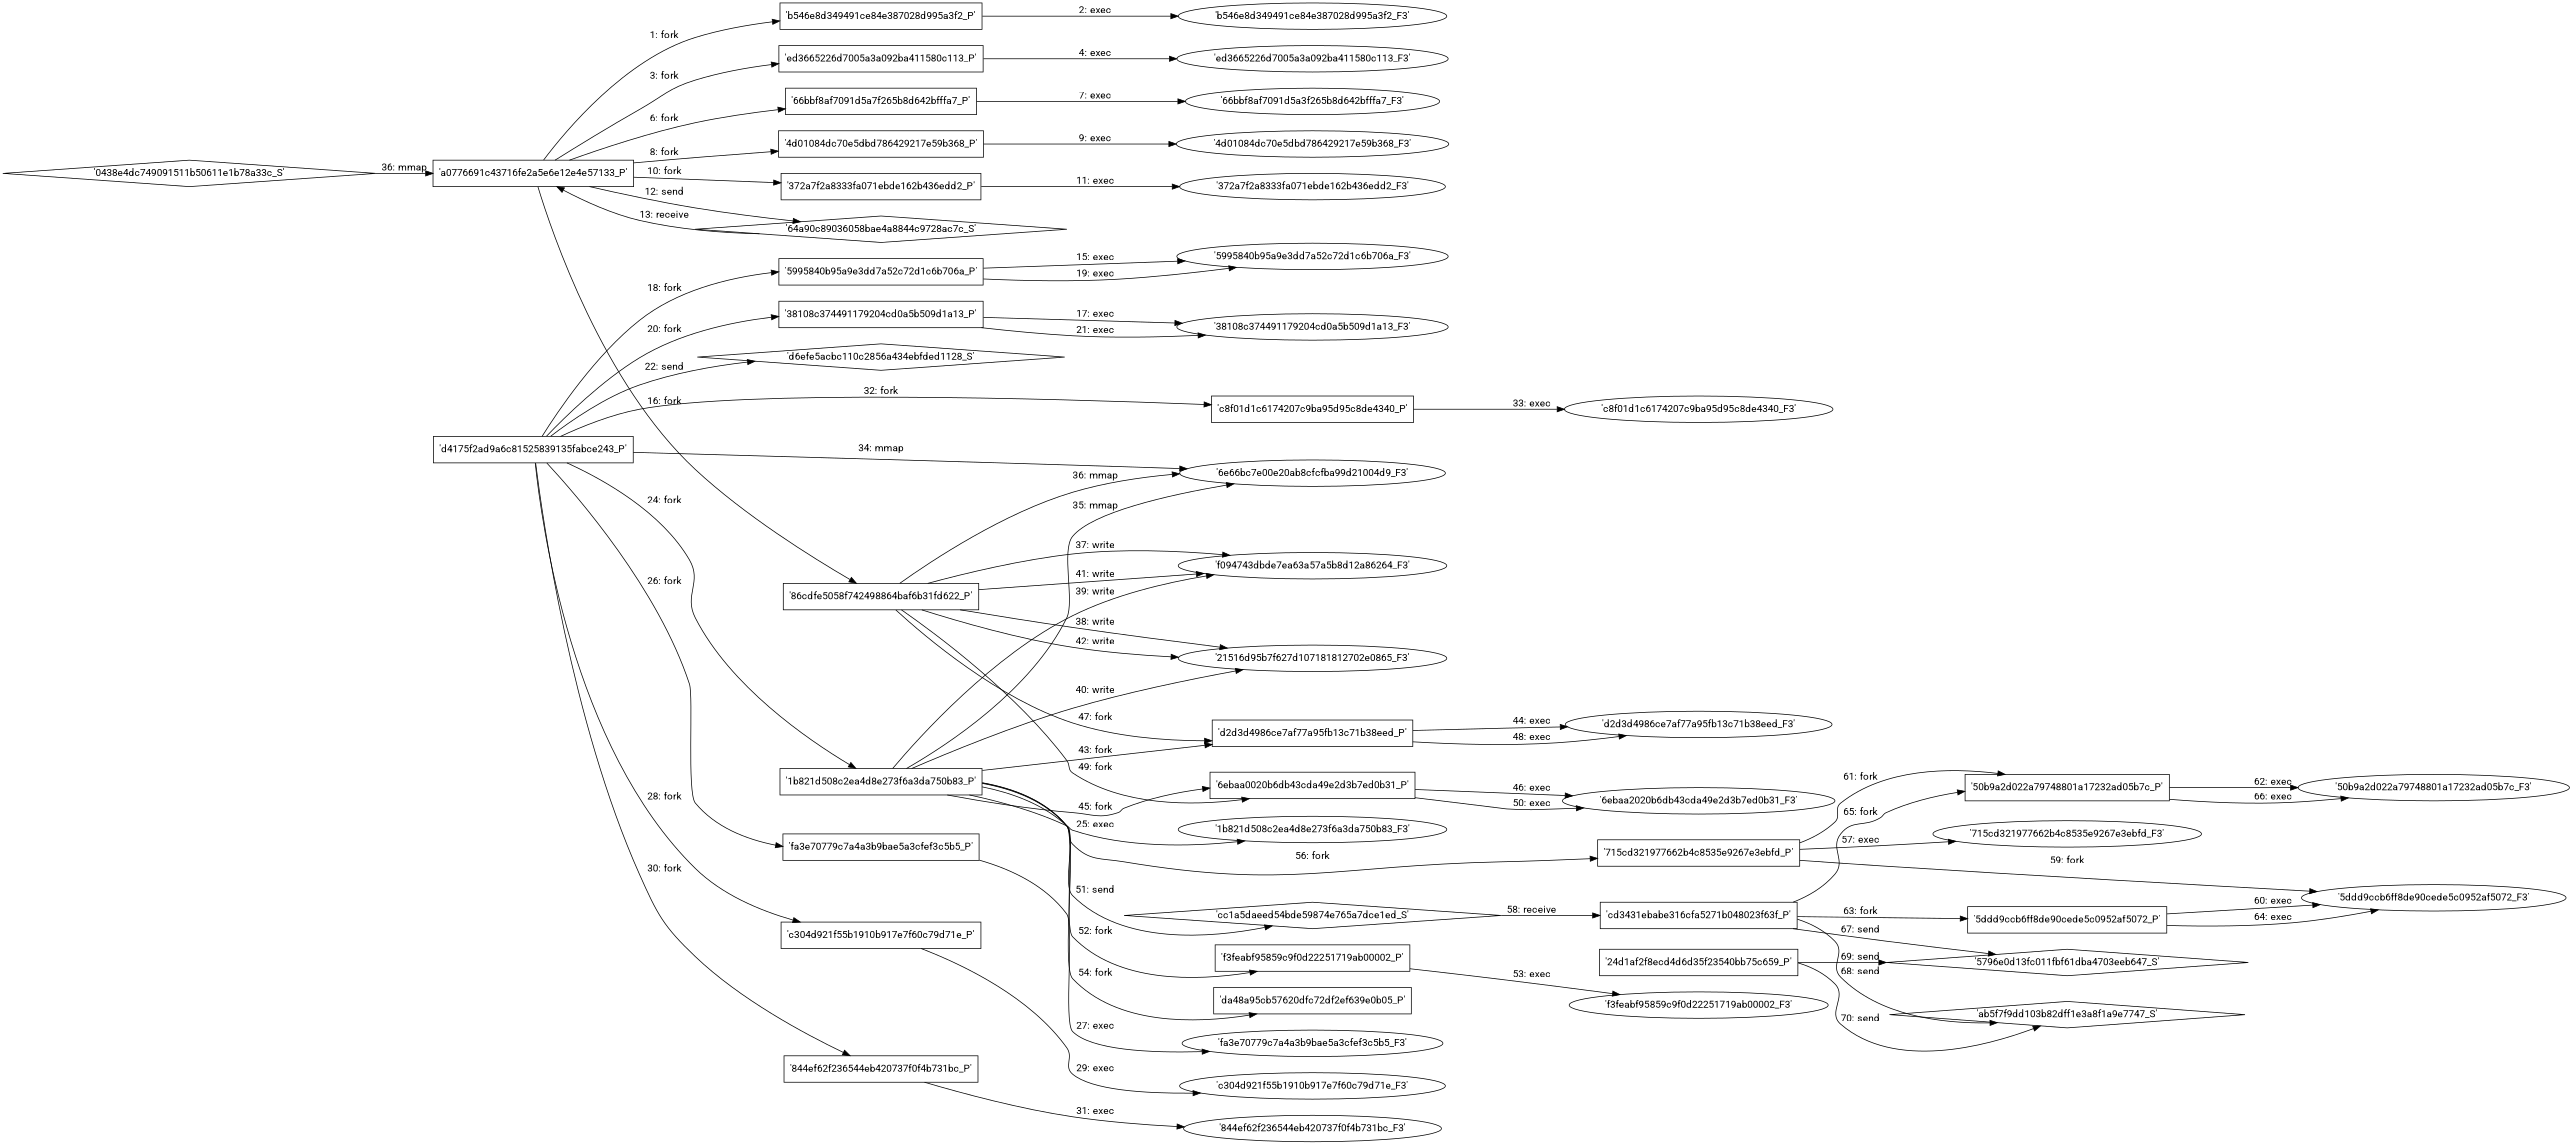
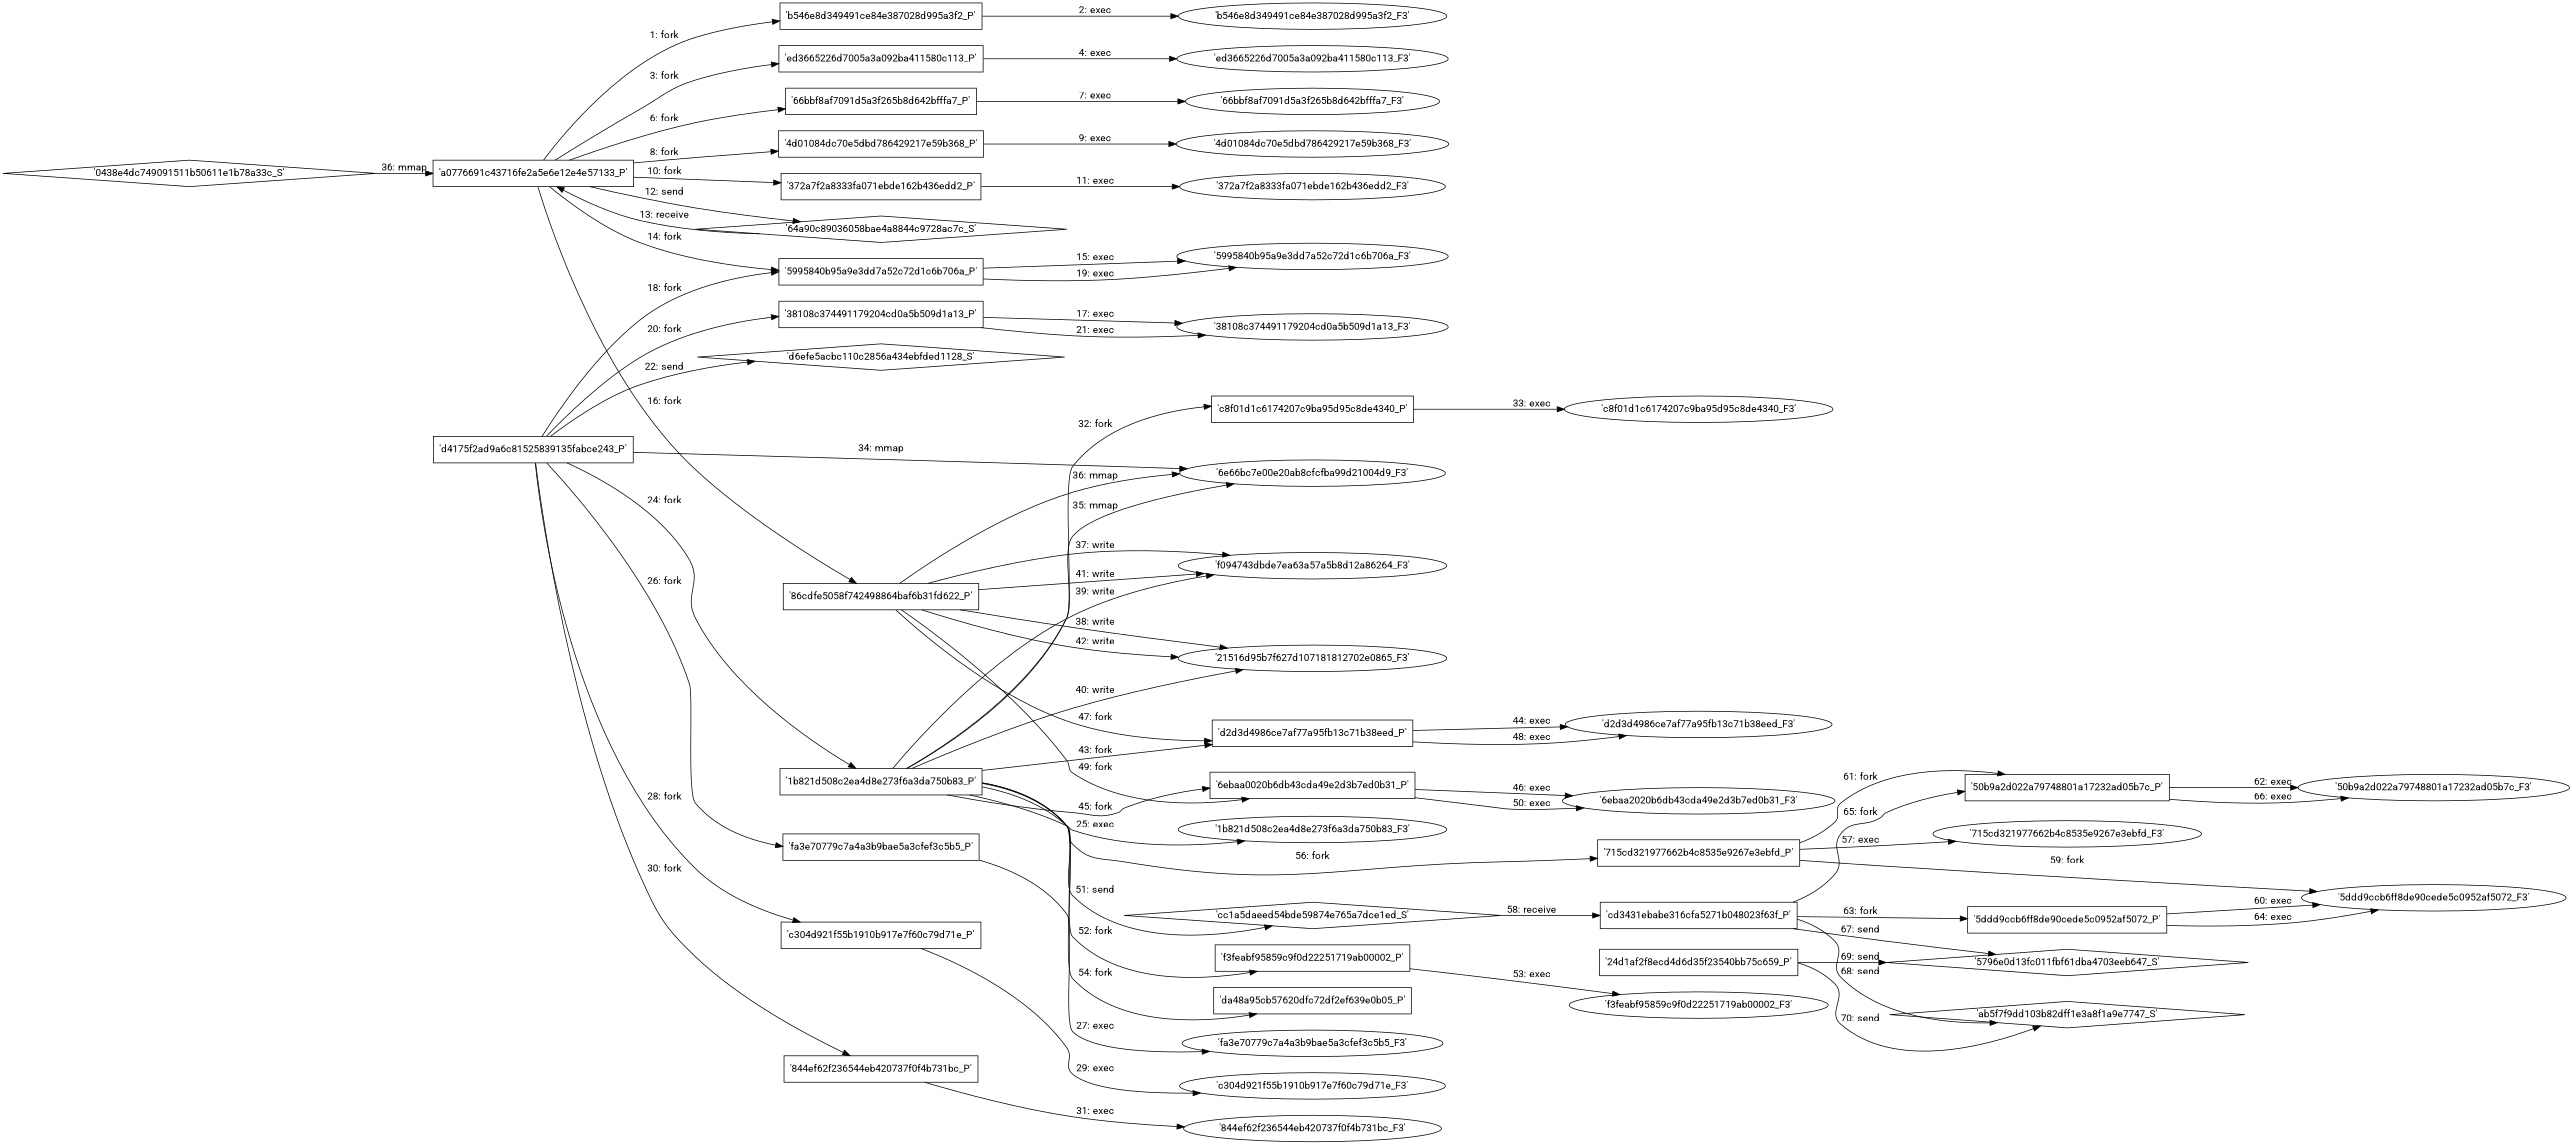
(881, 101) -> (881, 101)
none -> (653, 247)
(880, 397) -> (1068, 527)
